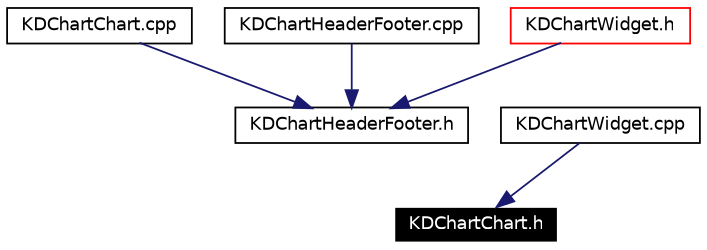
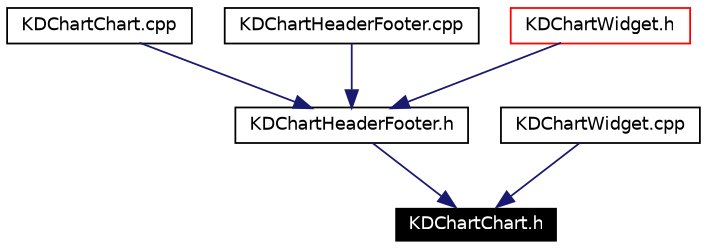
none -> (407, 169)
